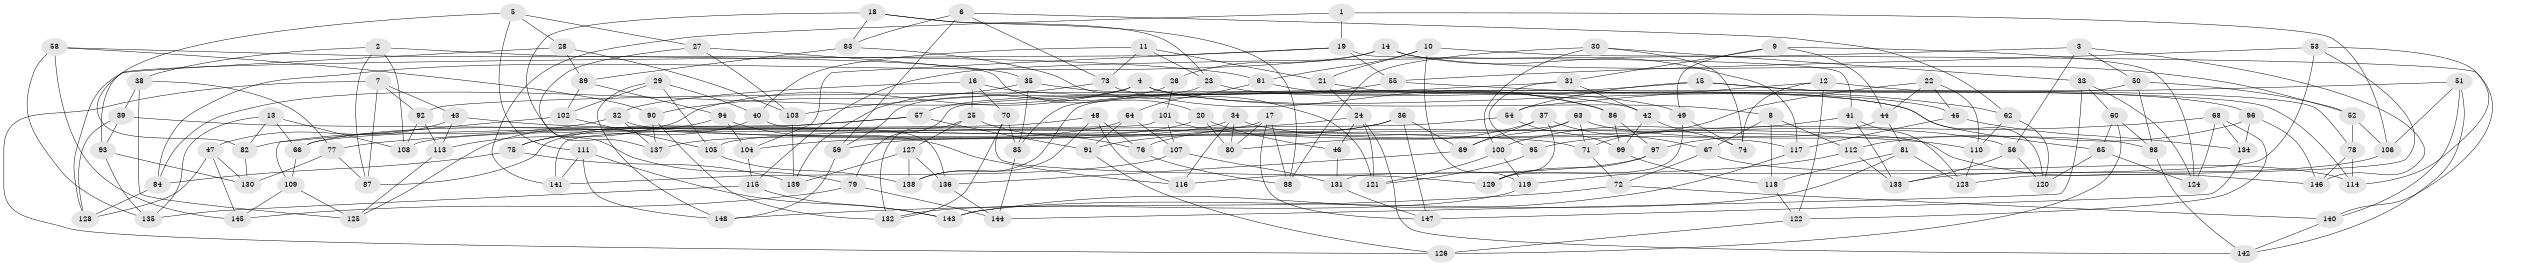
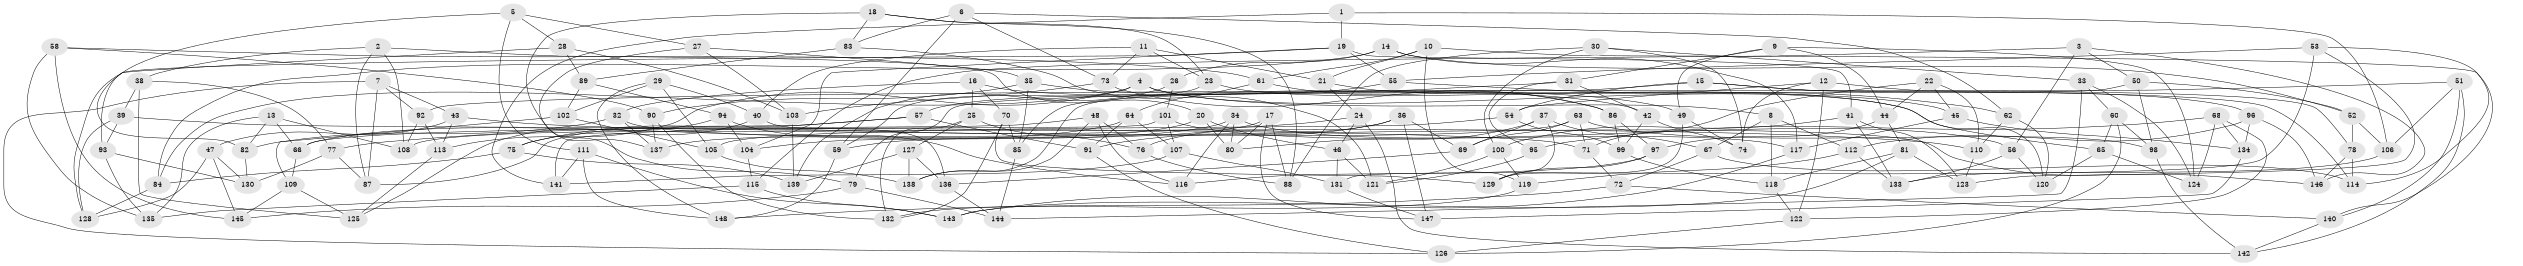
(1372, 150) -> (1355, 168)
